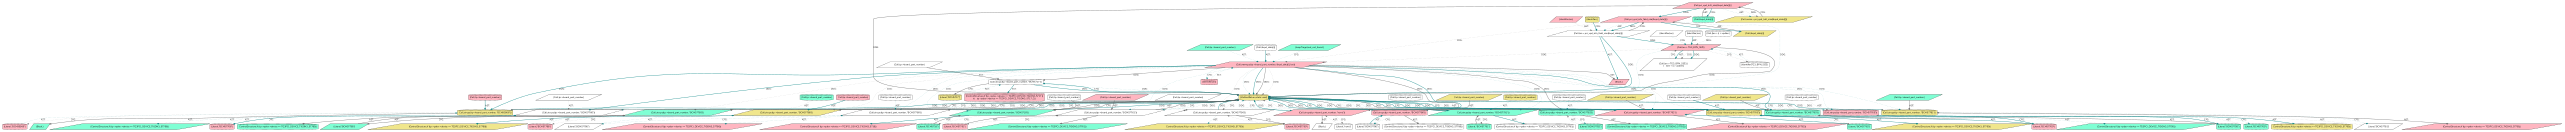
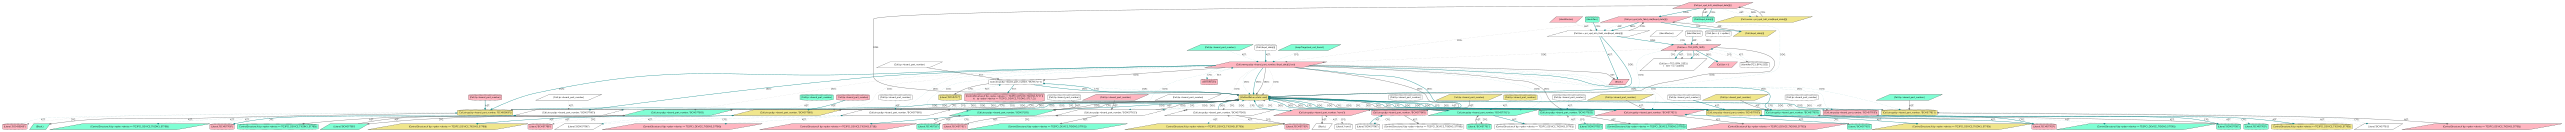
(1592, 19) -> (1592, 19)
none -> (1723, 65)
